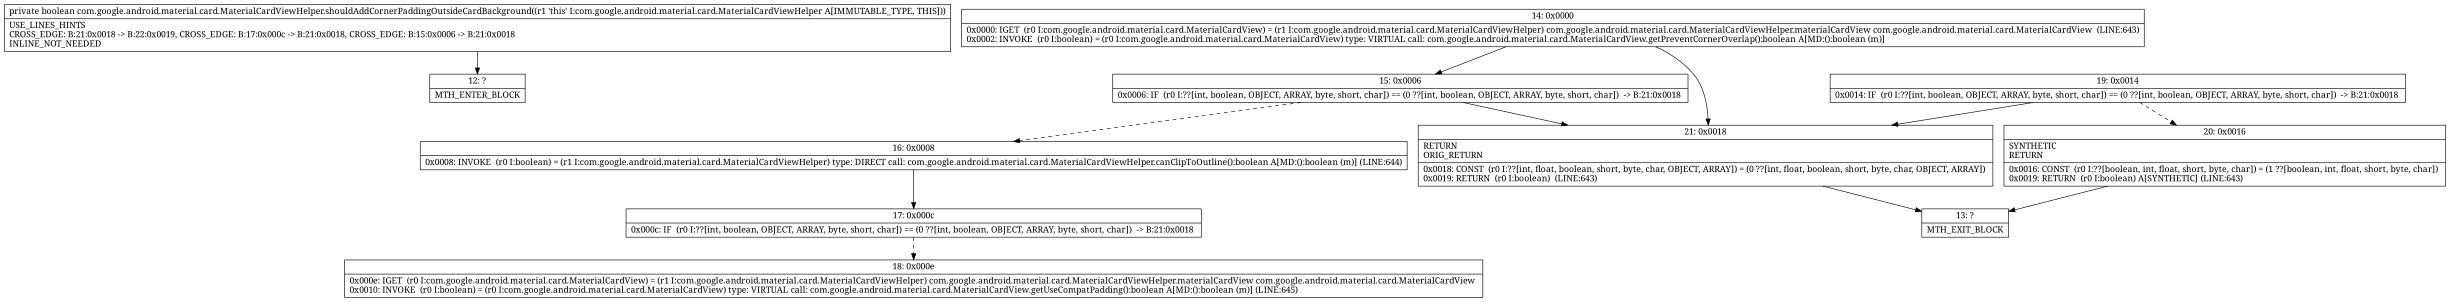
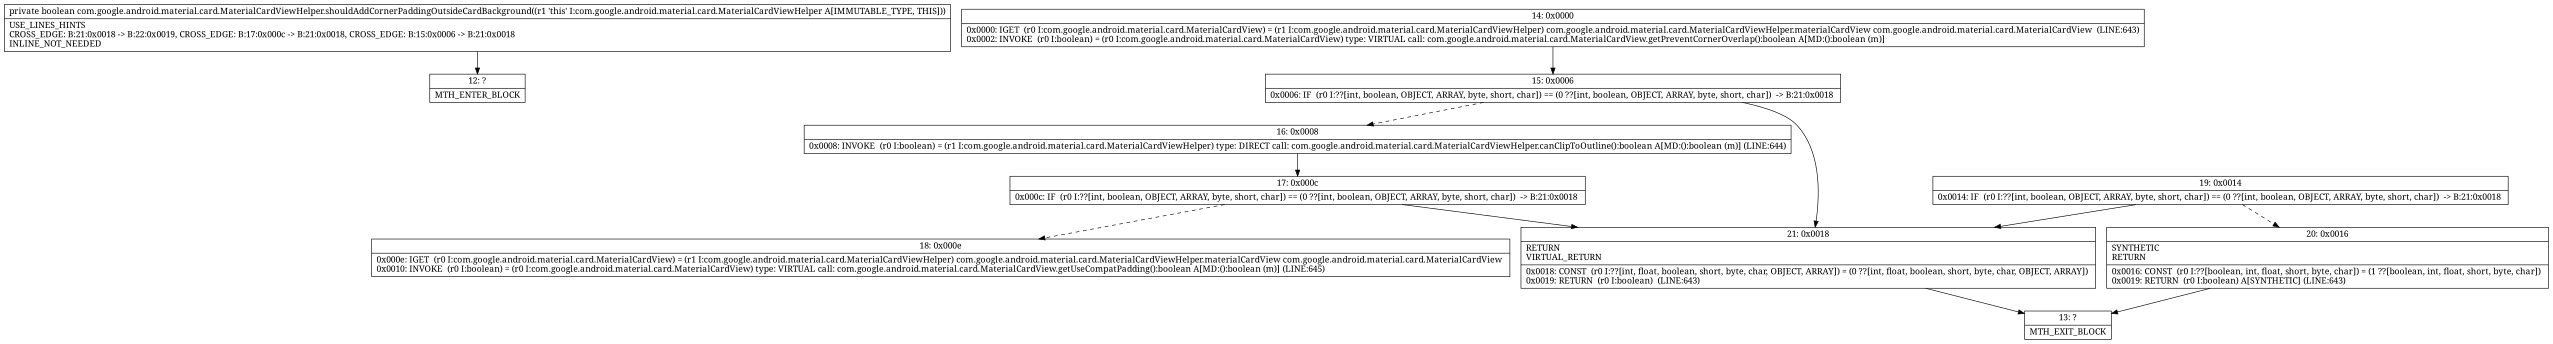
(1694, 75) -> (1487, 216)
(1453, 155) -> (1564, 257)
